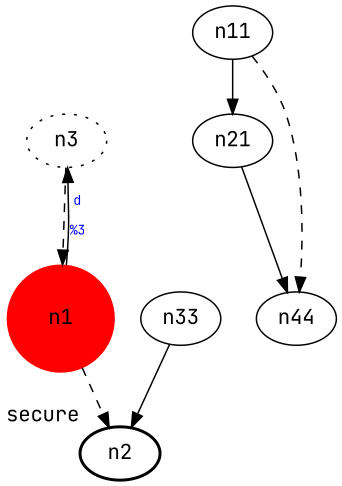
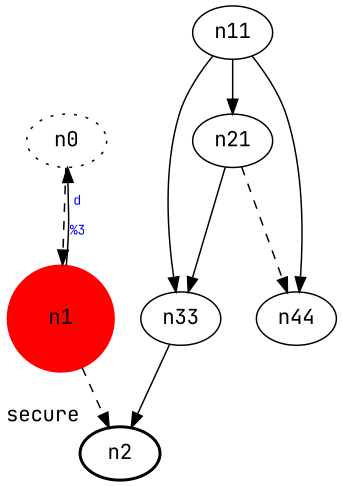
(67, 141) -> (67, 141)
(297, 161) -> (297, 161)
none -> (170, 162)
none -> (209, 223)
(262, 223) -> (262, 223)
